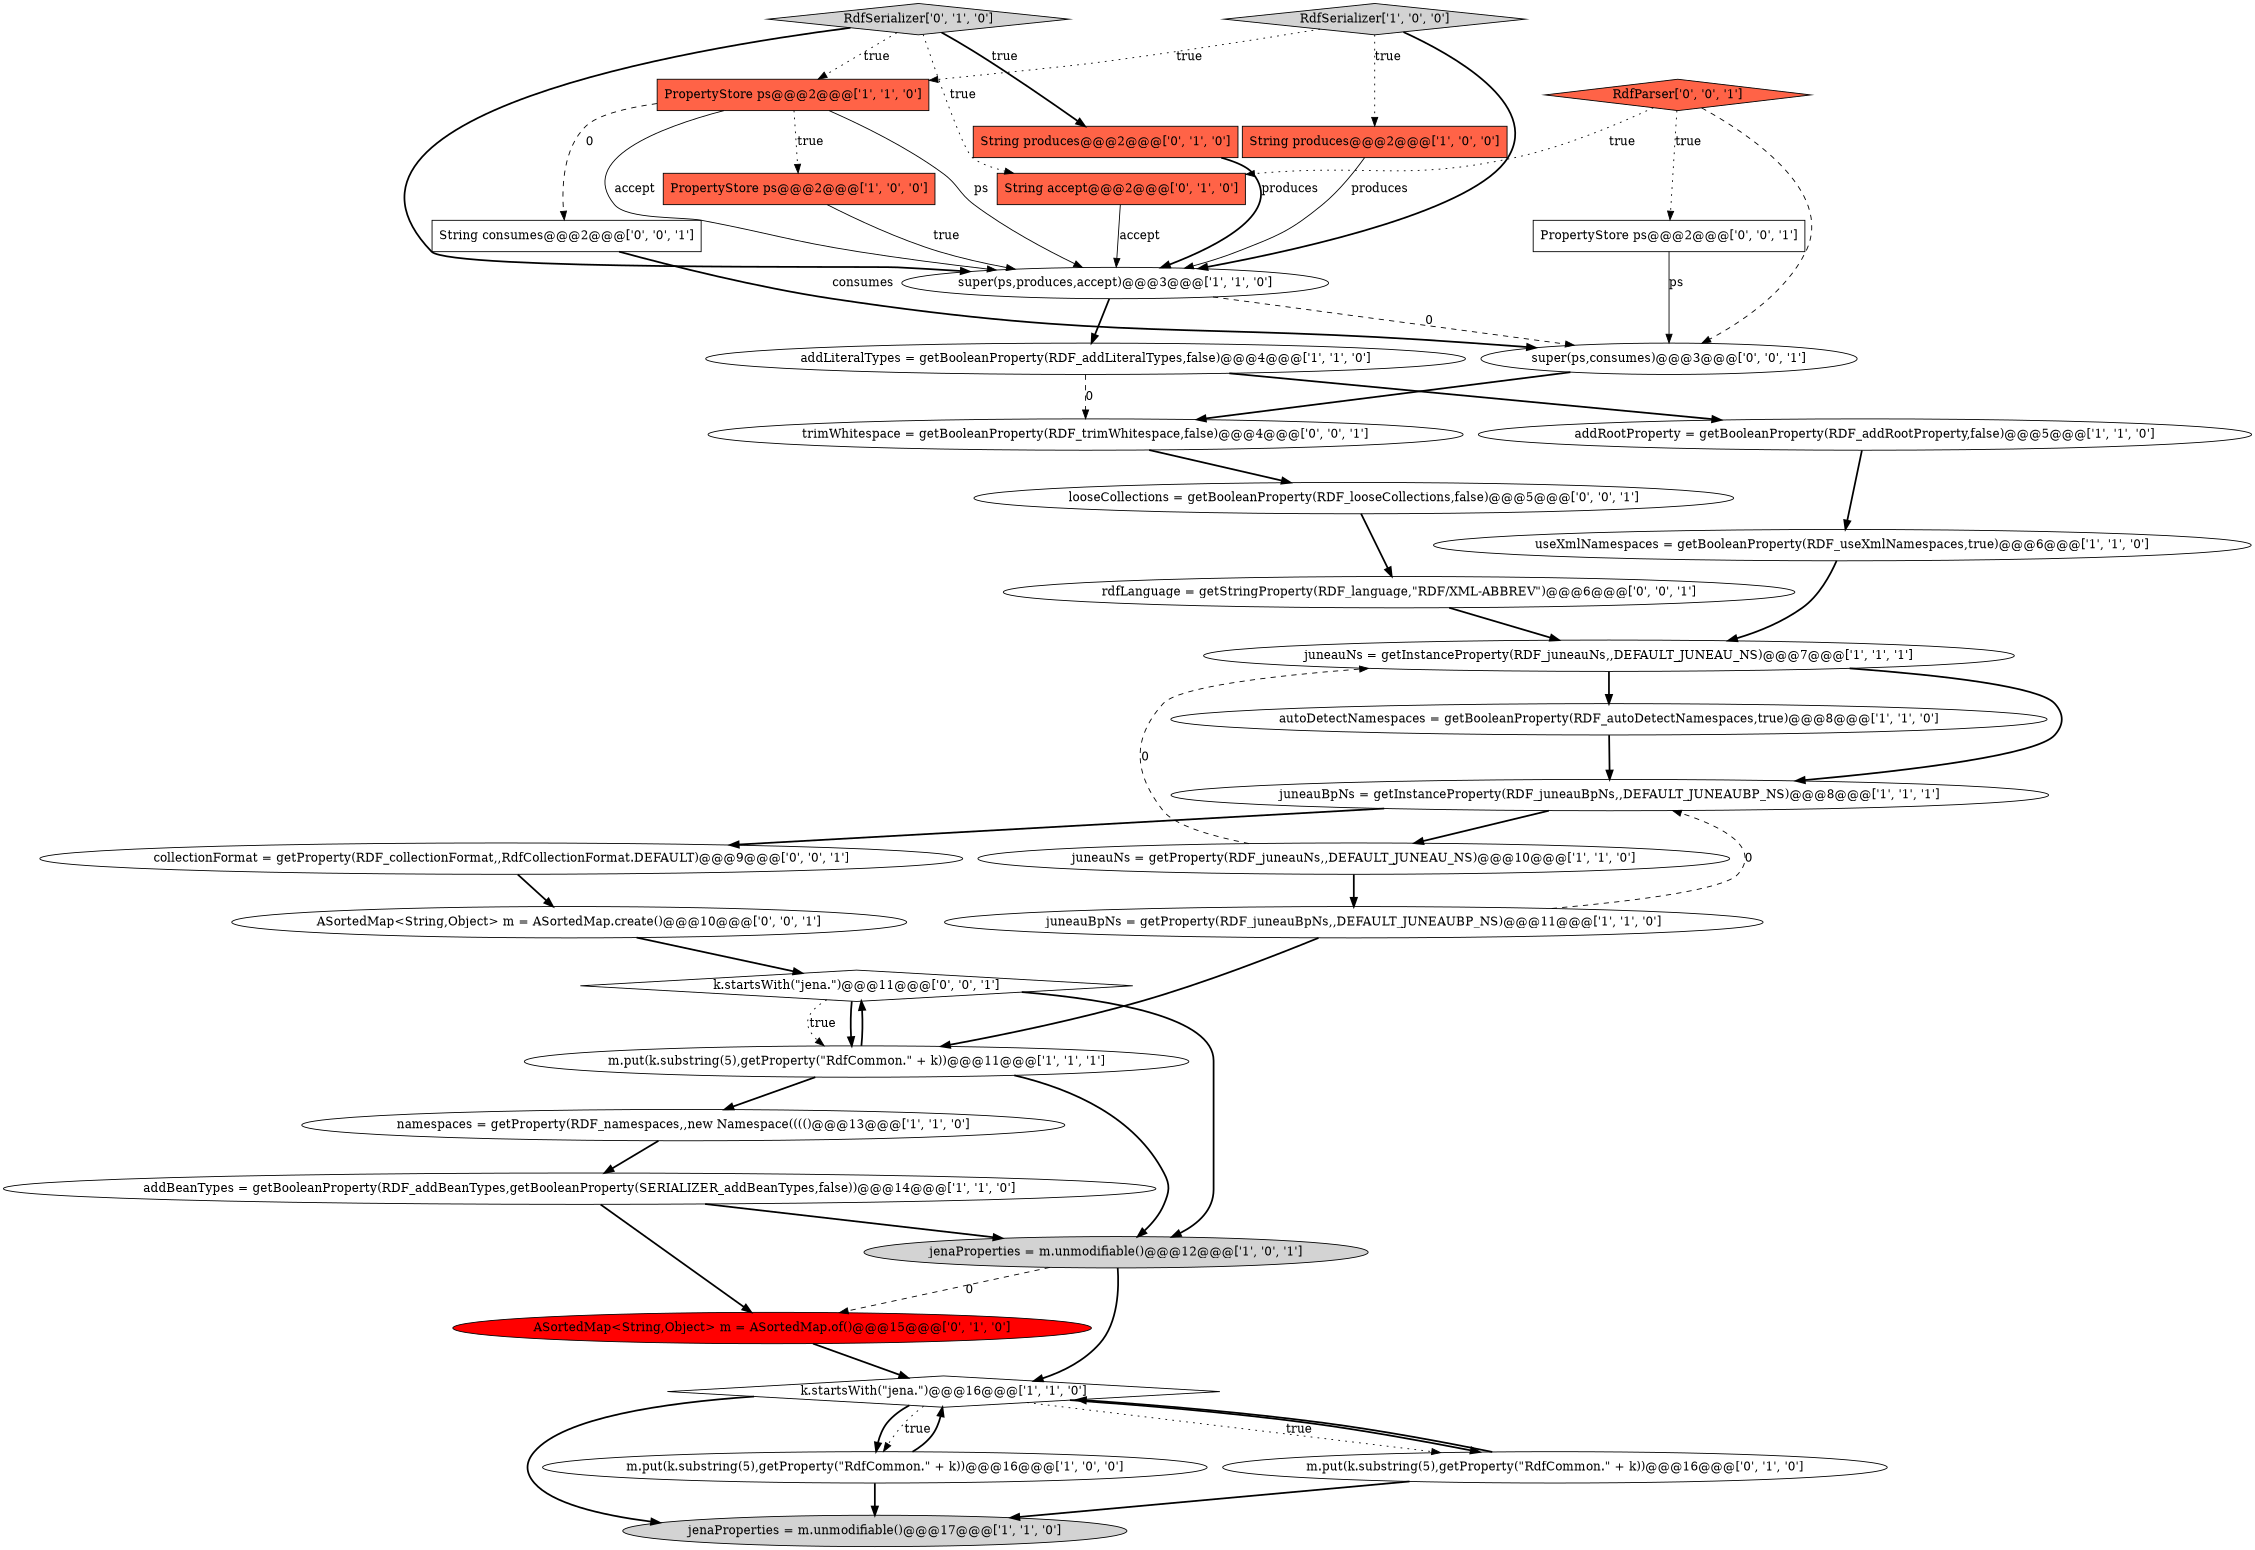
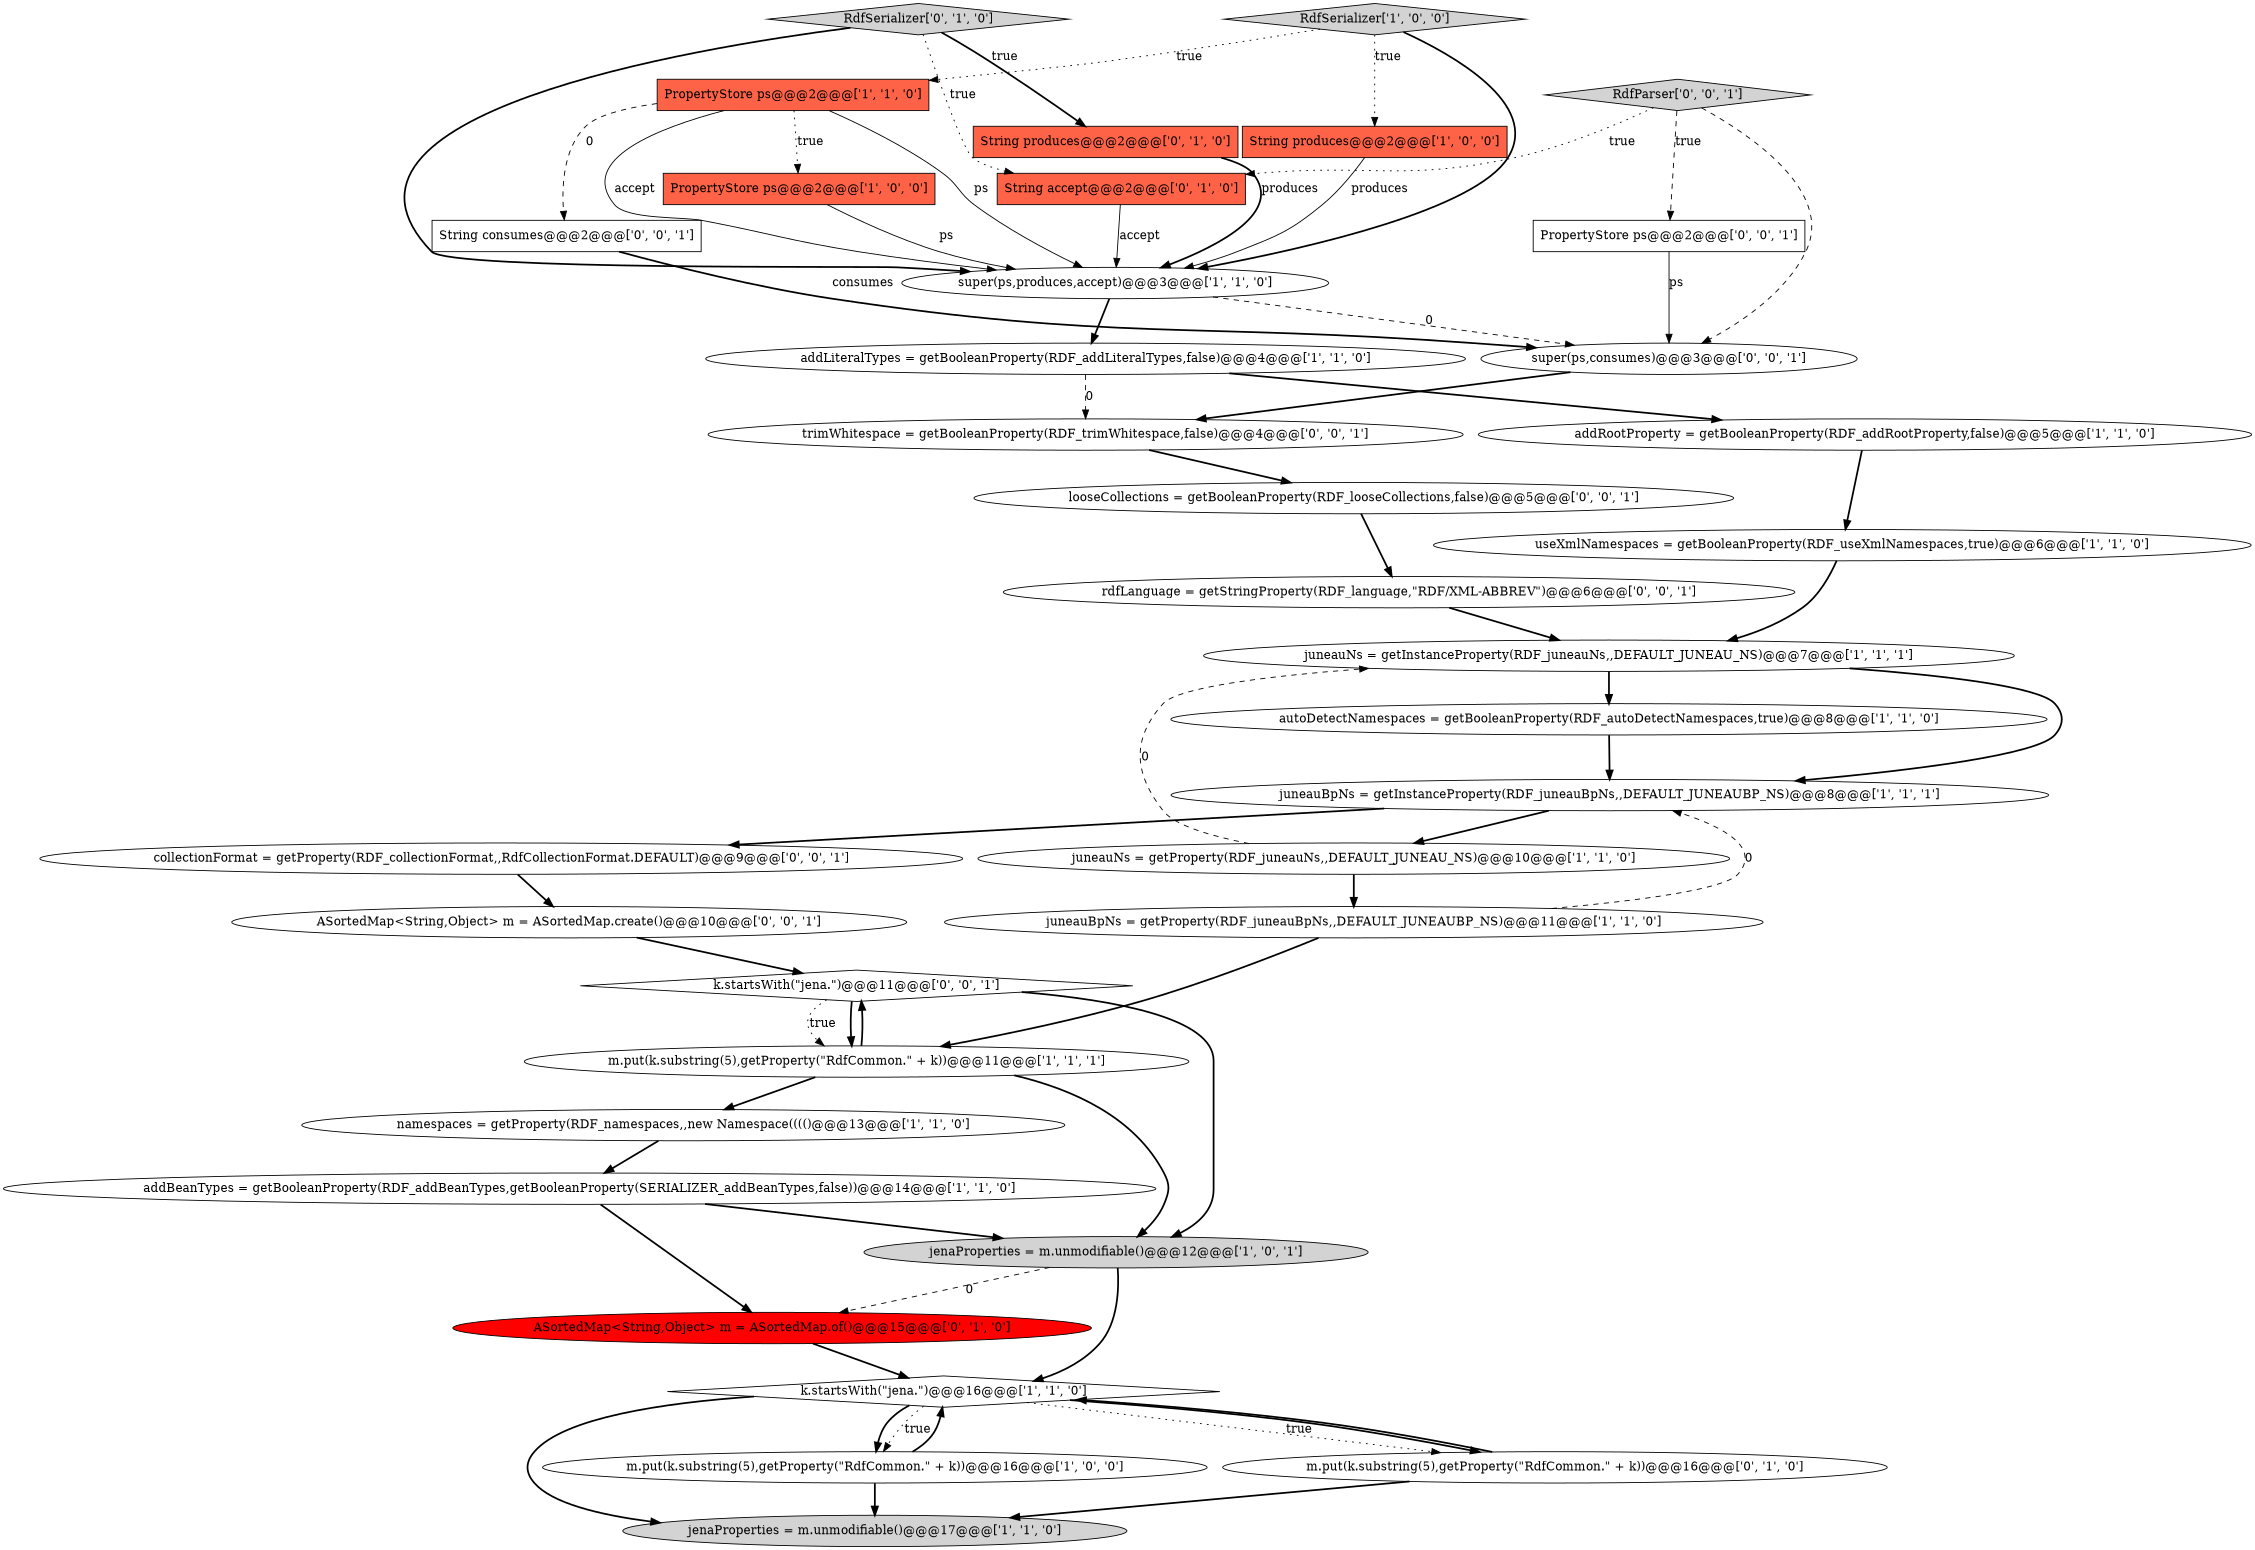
(861, 54) -> none
(1678, 95) -> (1678, 95)
(1674, 161) -> (1674, 161)
(947, 236) -> (947, 236)
